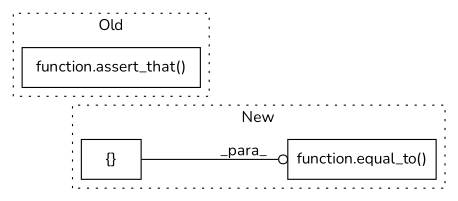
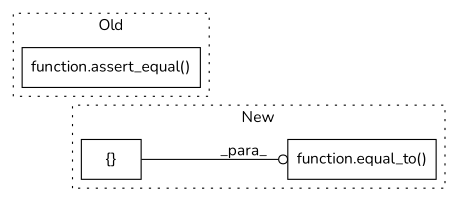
(111, 68) -> (111, 68)
